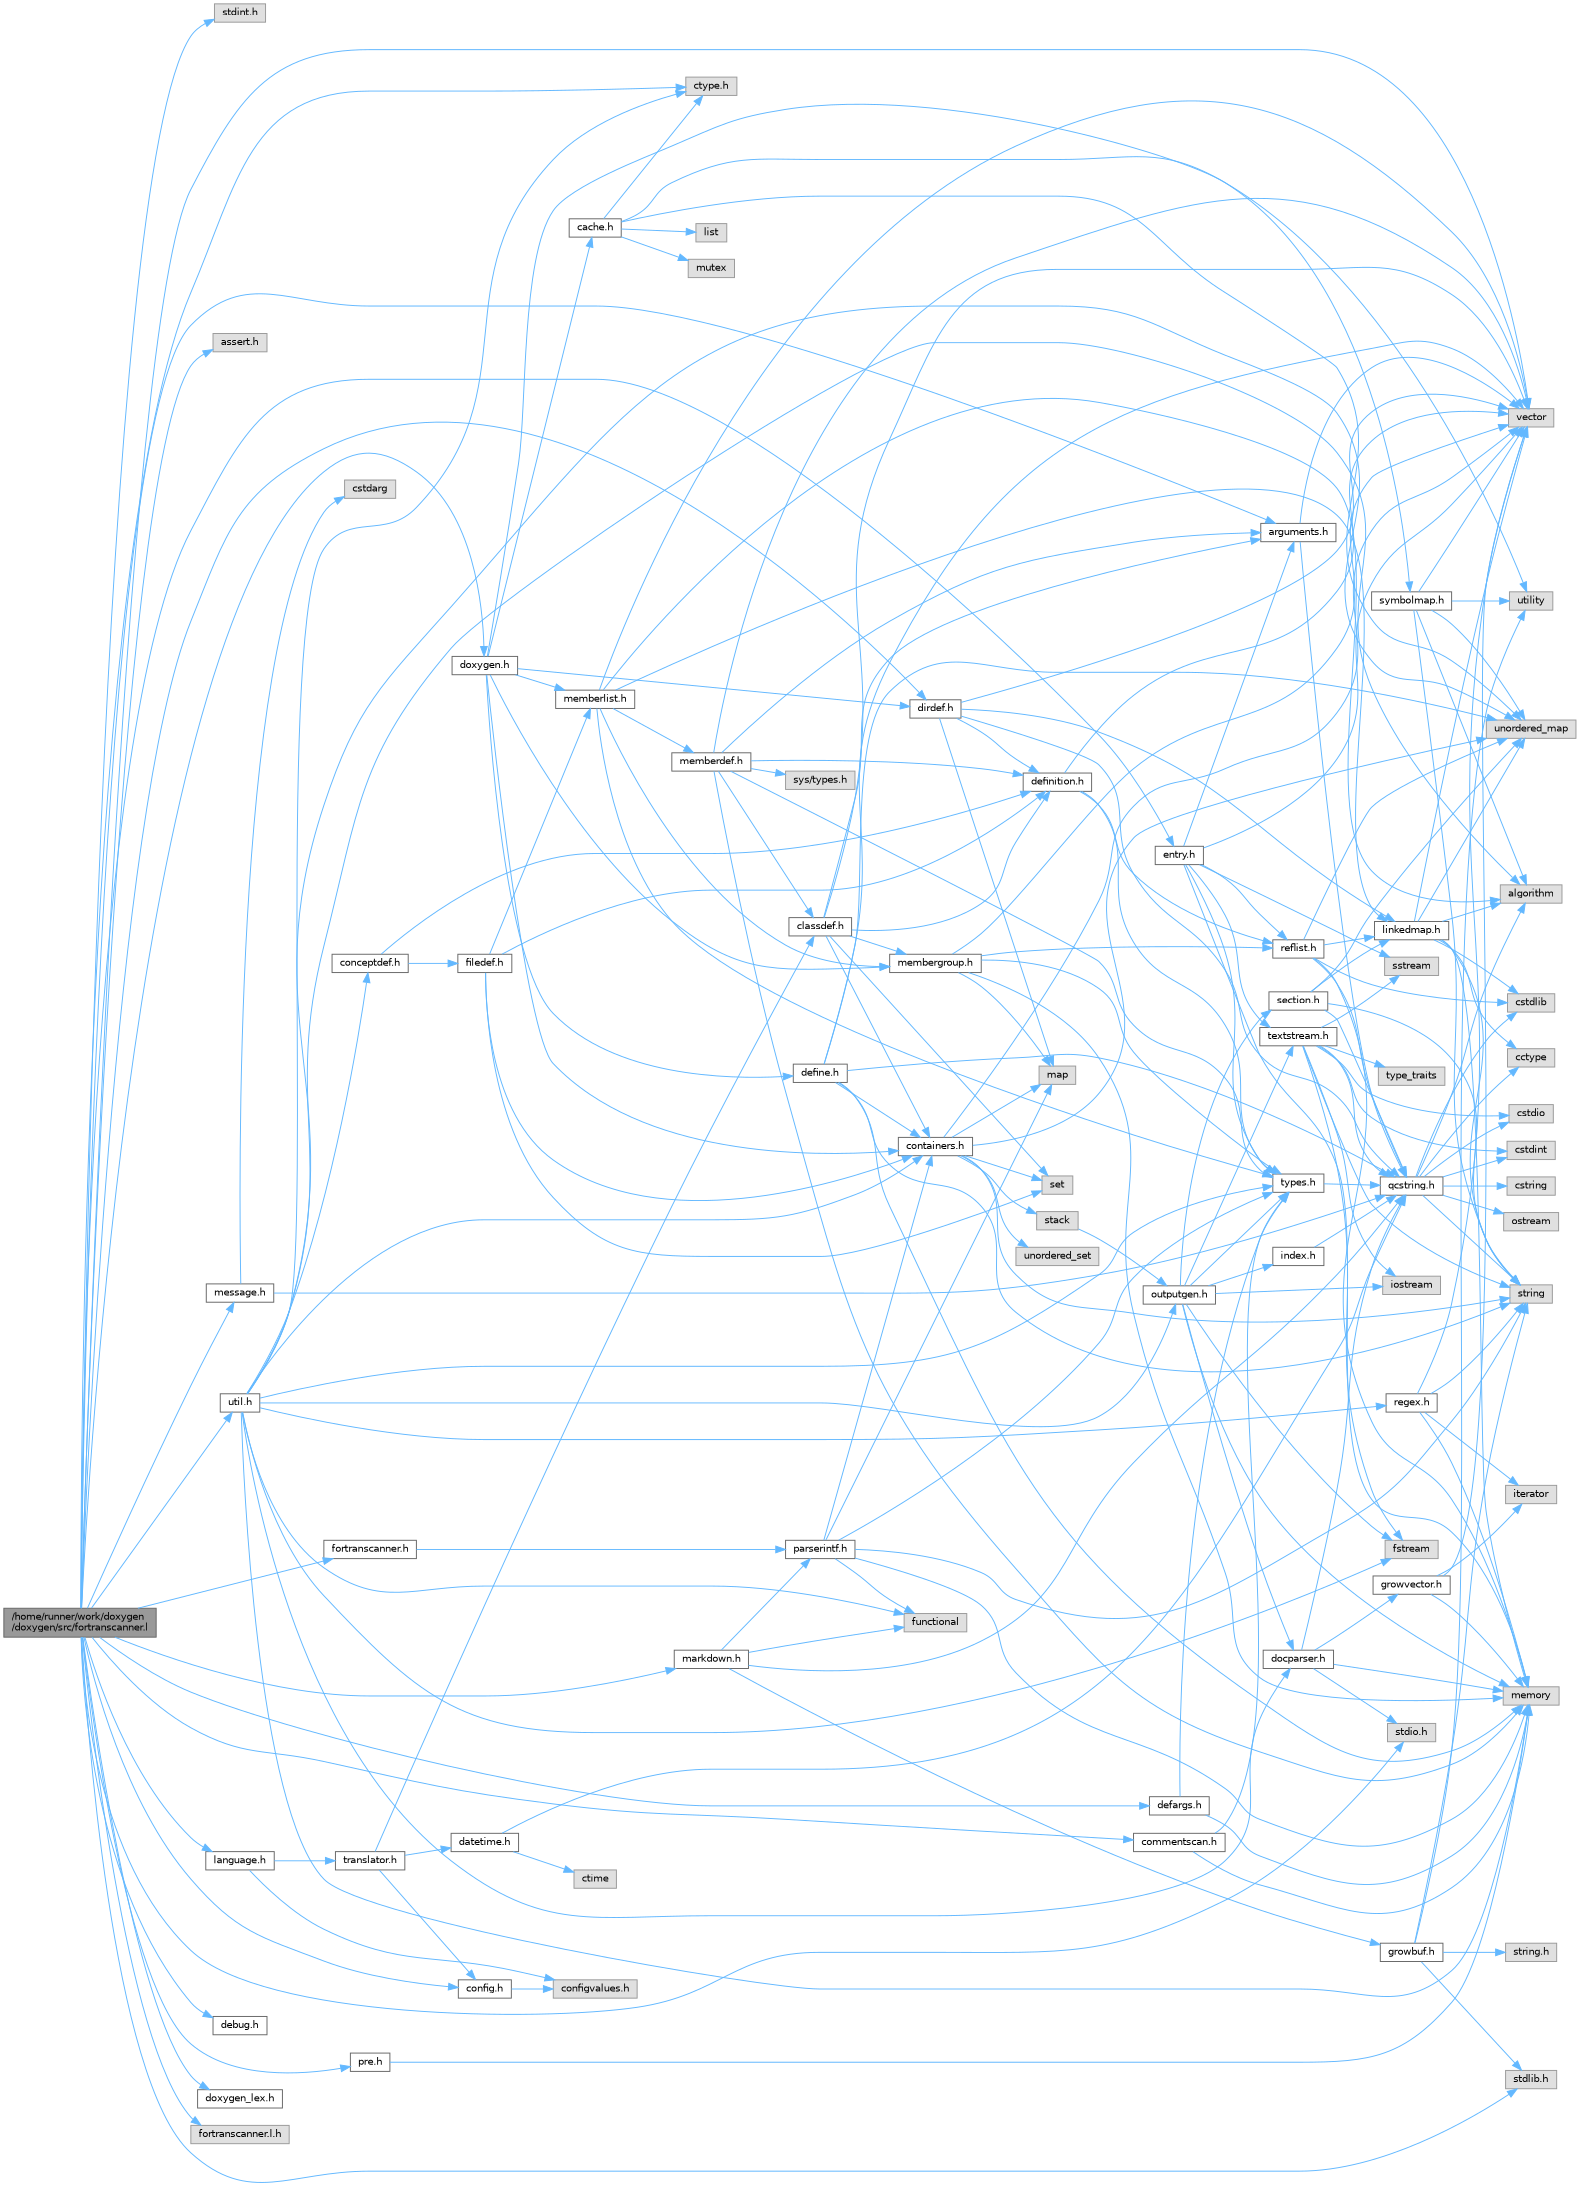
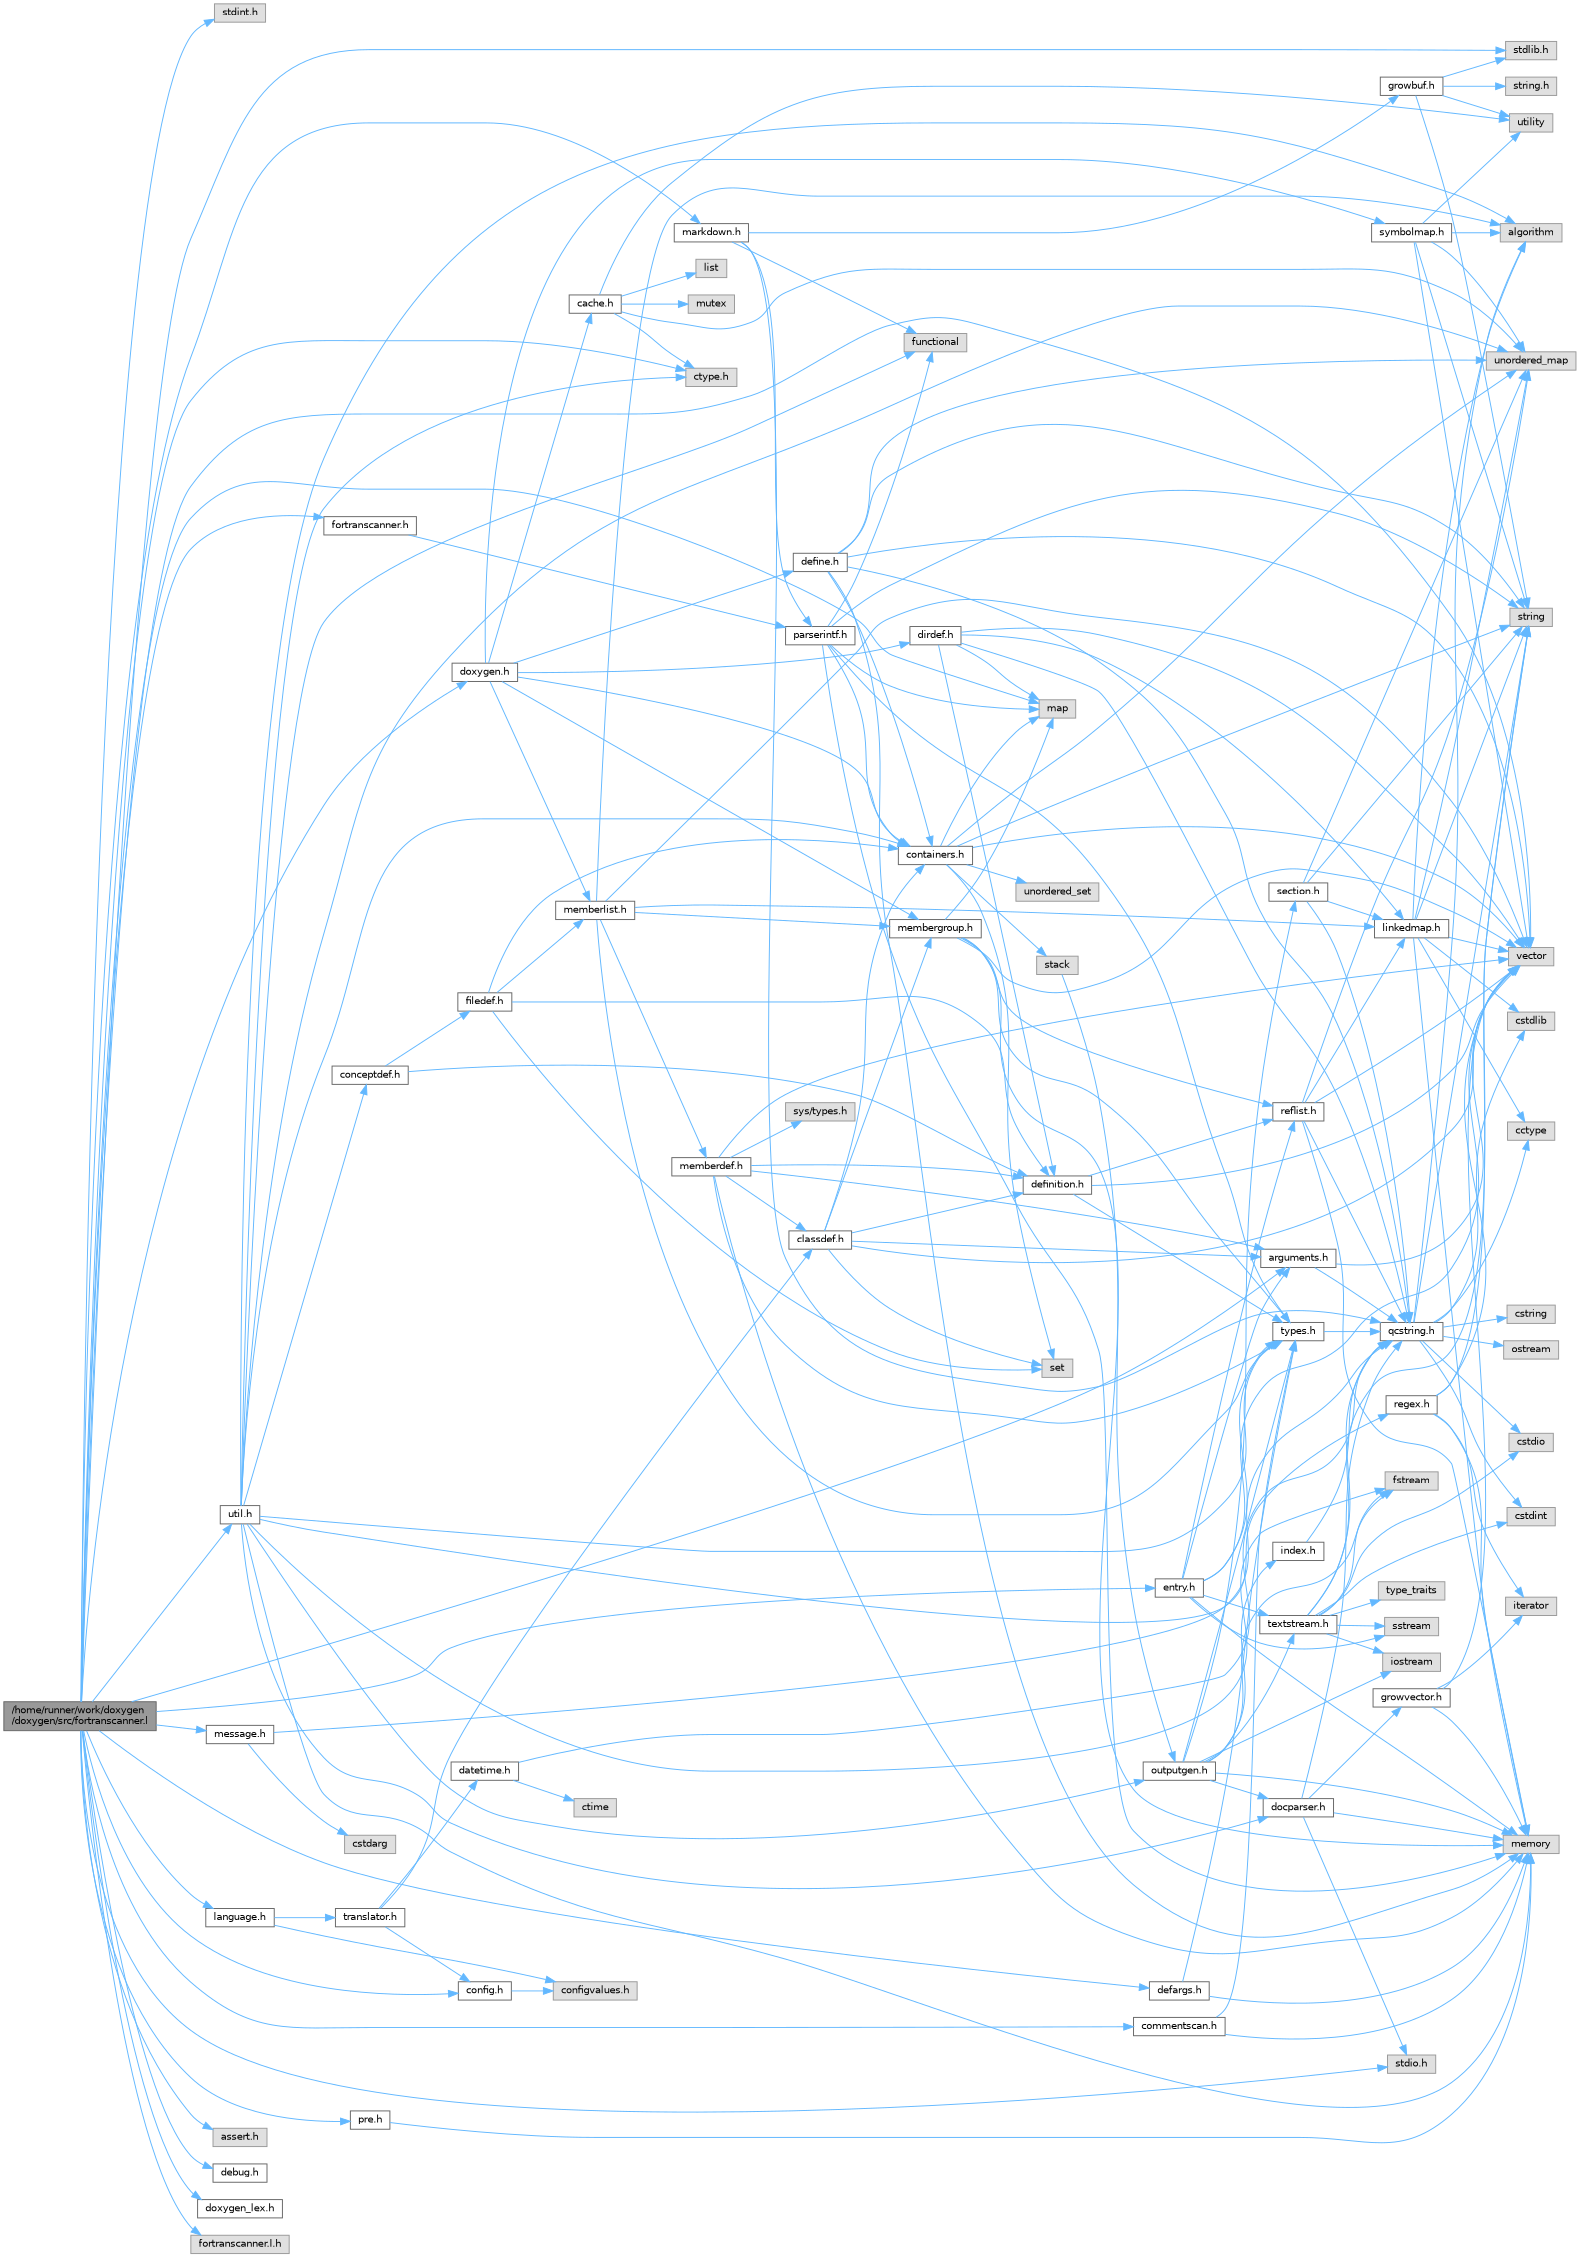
(179, 663) -> (175, 558)
(1403, 992) -> (1415, 1040)
